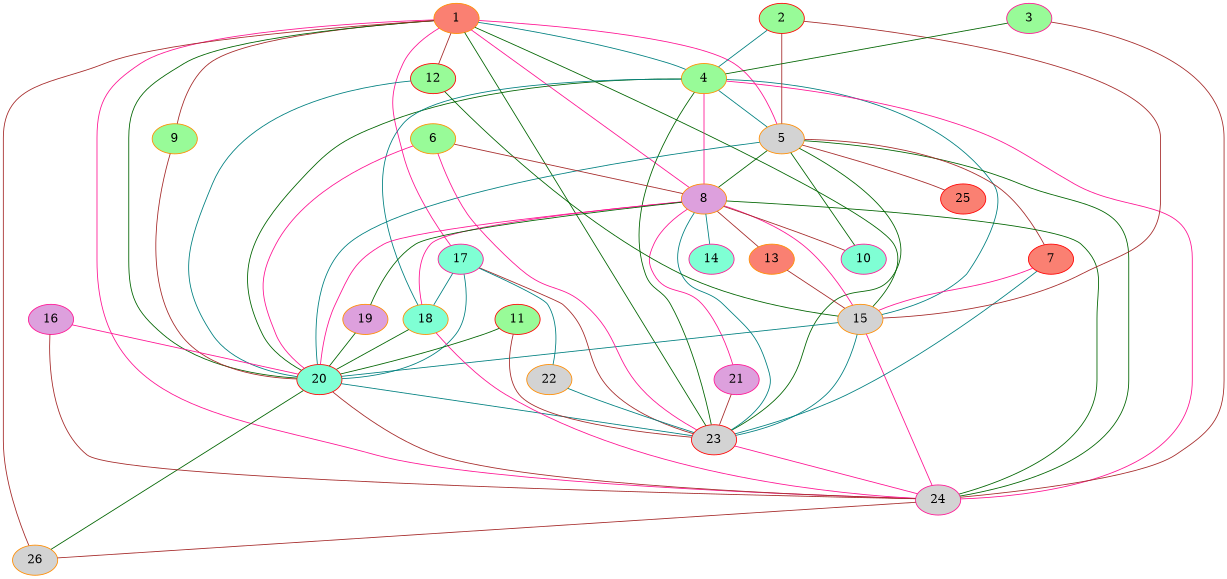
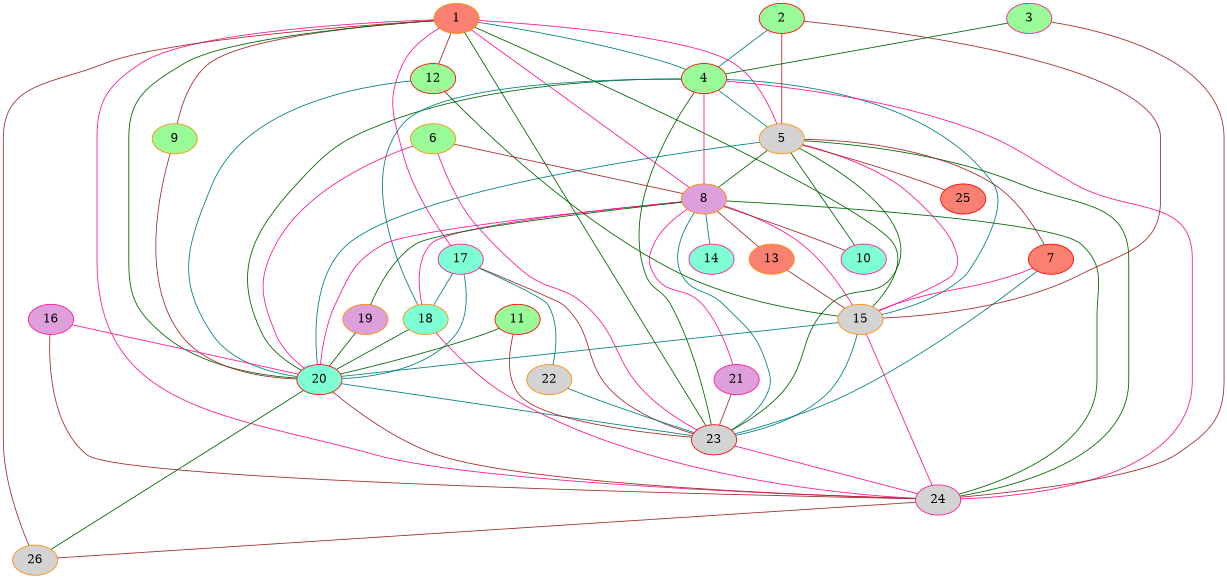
(704, 79) -> (704, 79)
none -> (927, 210)
